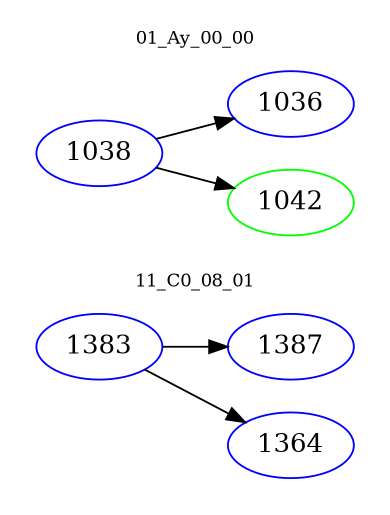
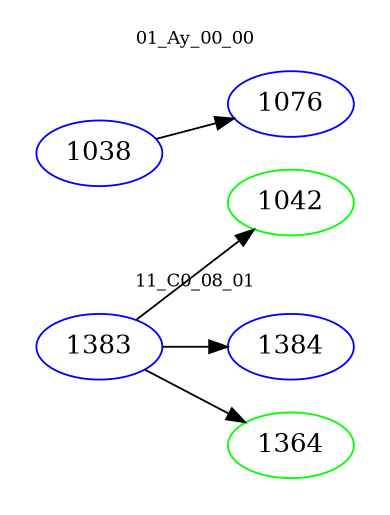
(291, 104) -> (291, 104)
(186, 176) -> (188, 280)
(291, 347) -> (291, 347)
(291, 445) -> (291, 445)
